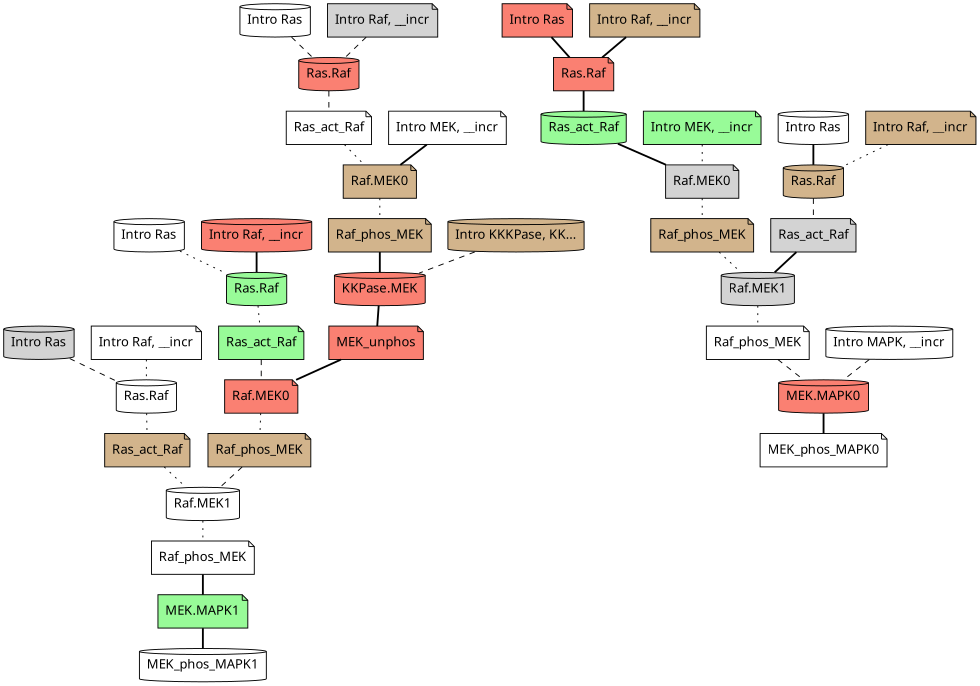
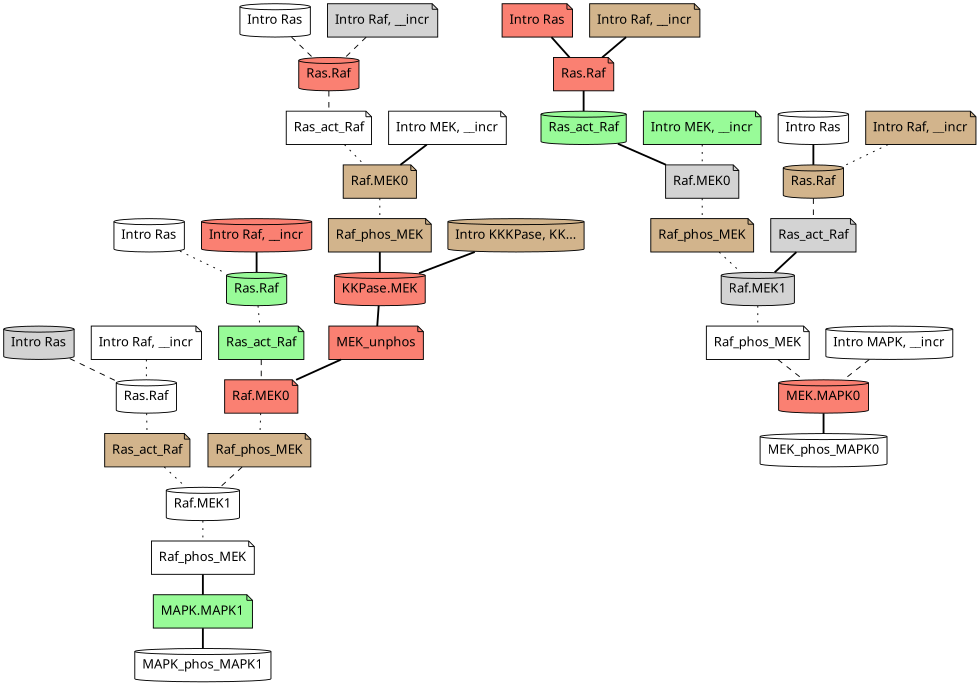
(447, 263) -> (447, 263)
(824, 450) -> (824, 450)
(203, 611) -> (203, 611)
(203, 665) -> (203, 665)
